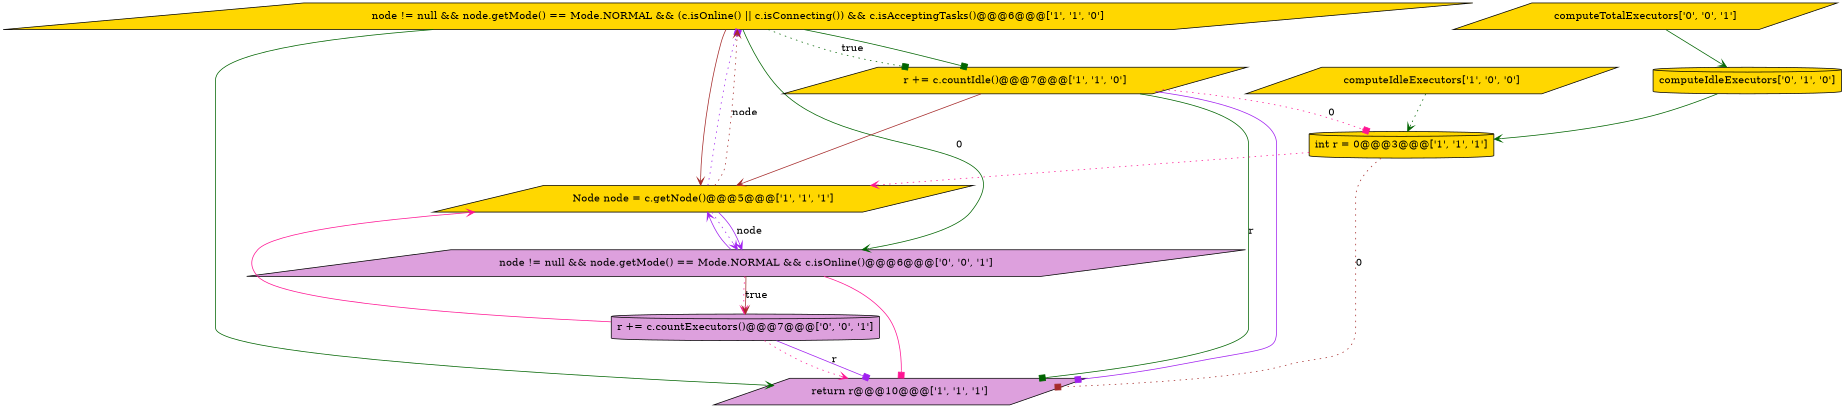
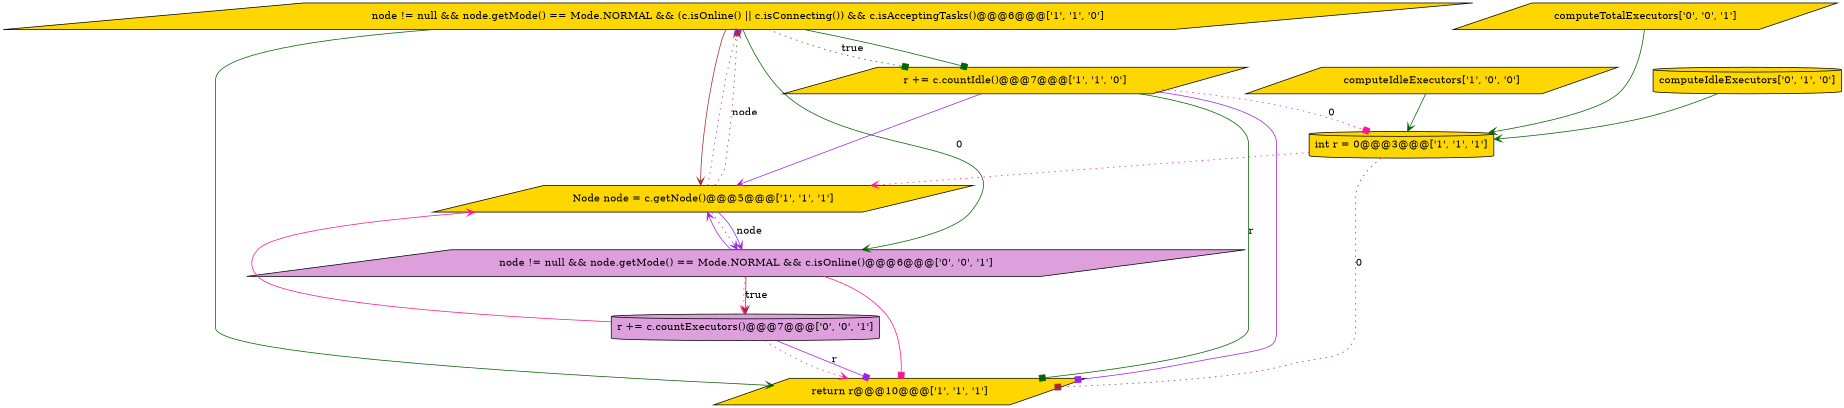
(1693, 46) -> (1593, 107)
(1418, 109) -> (1418, 109)
(862, 138) -> (862, 138)
(900, 392) -> (900, 392)
